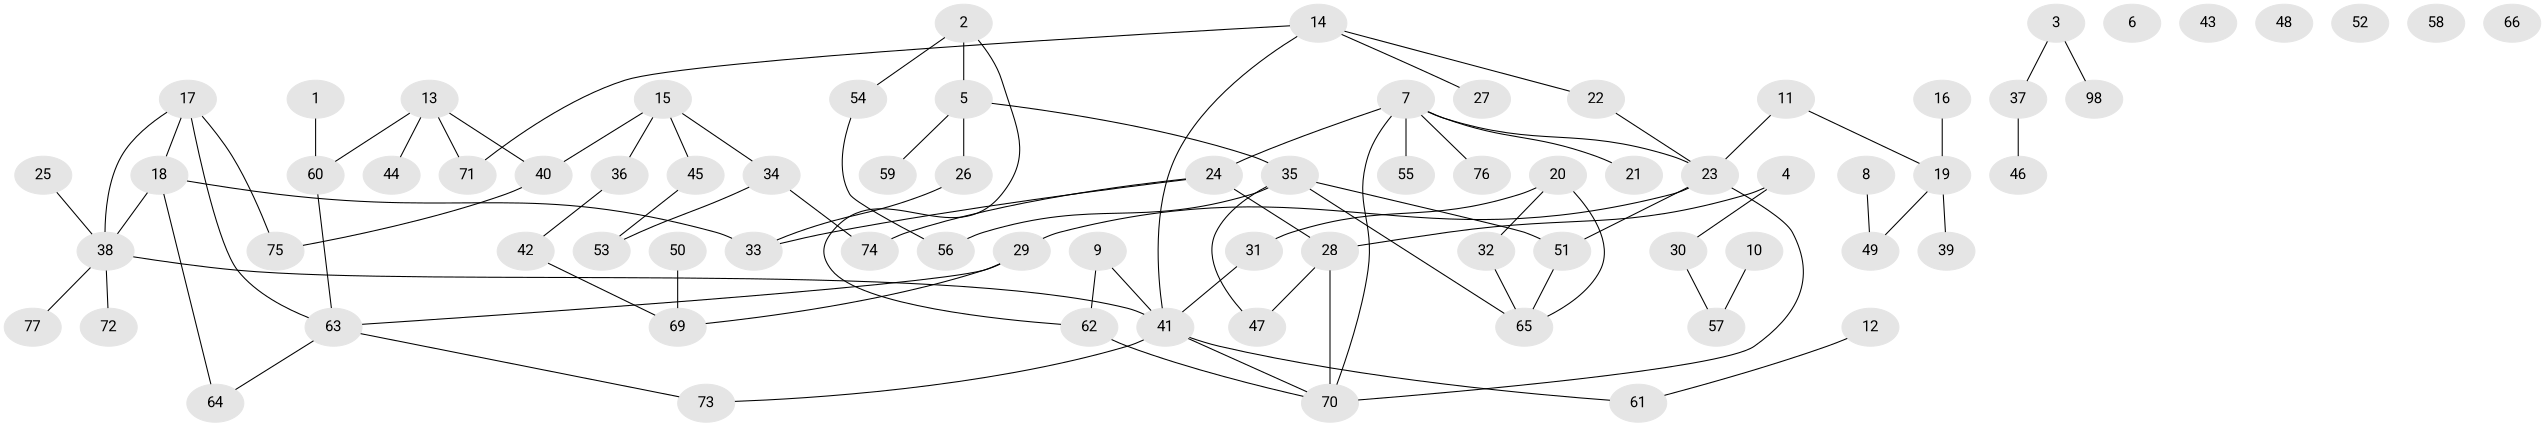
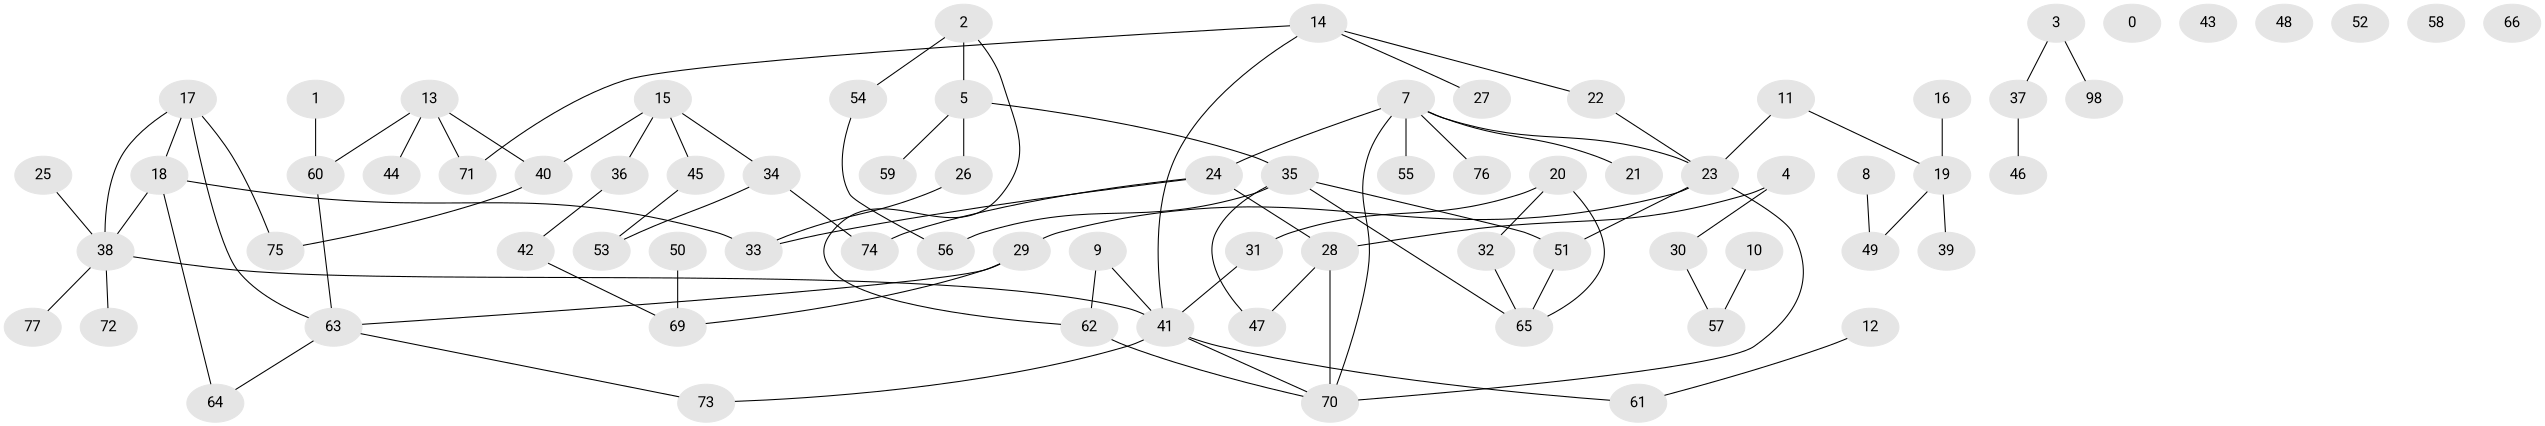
(2132, 23) -> (2132, 23)
